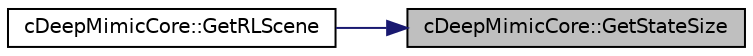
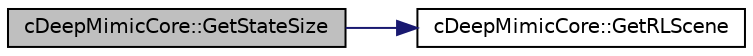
(361, 28) -> (371, 28)
